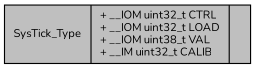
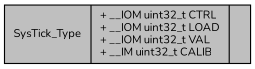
(155, 40) -> (155, 40)
